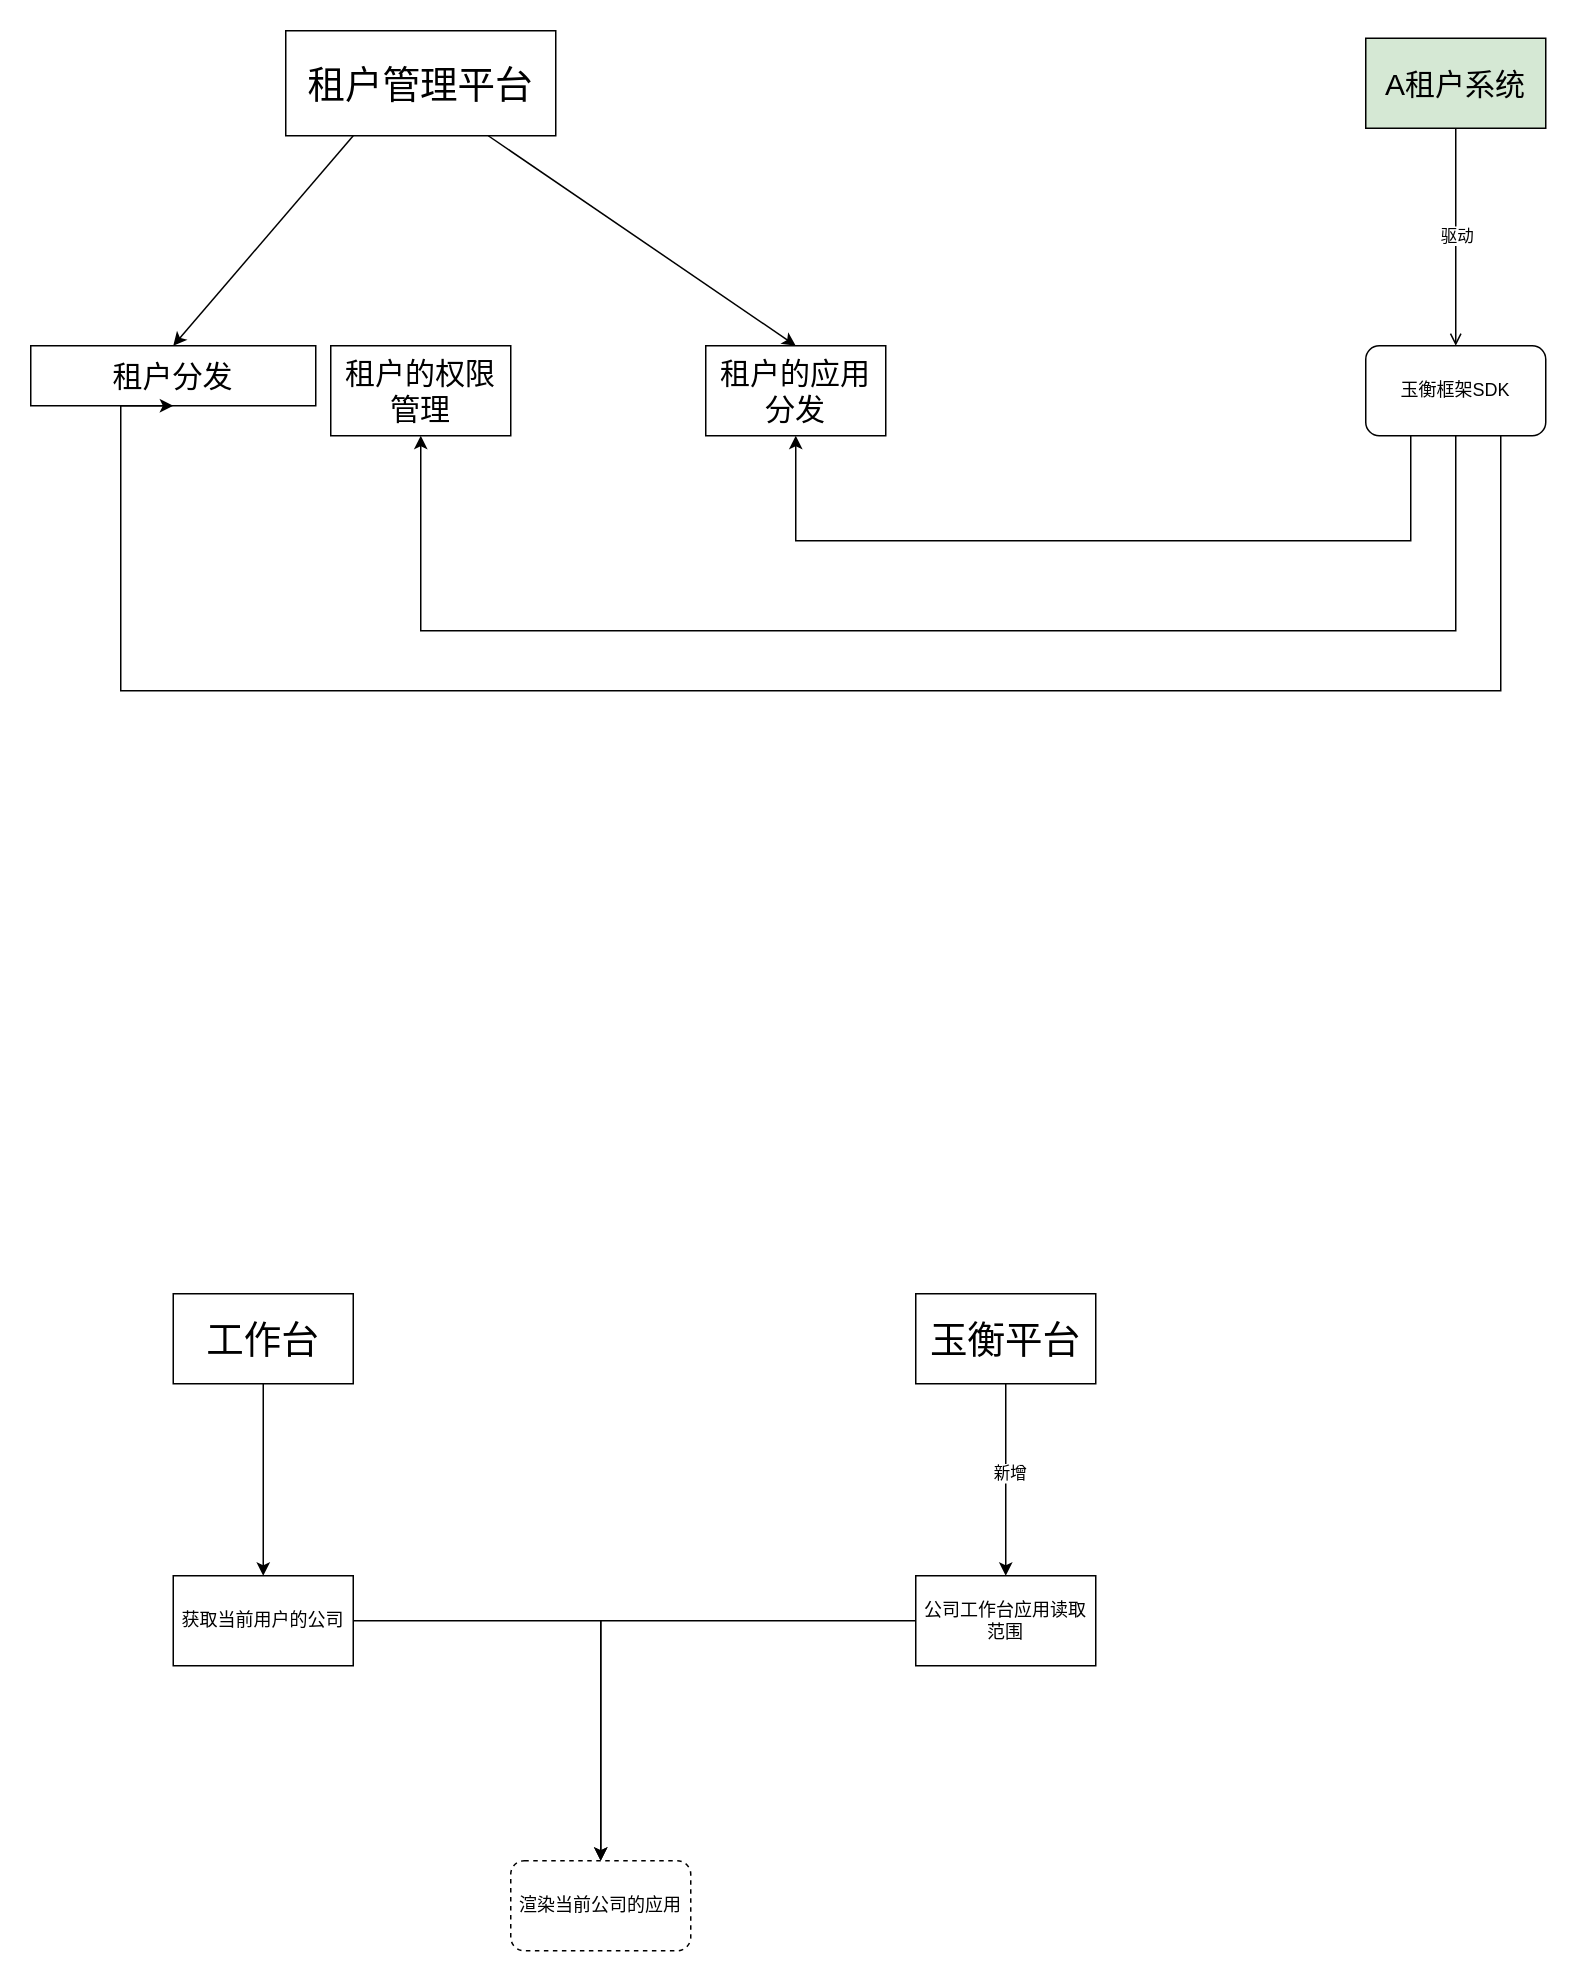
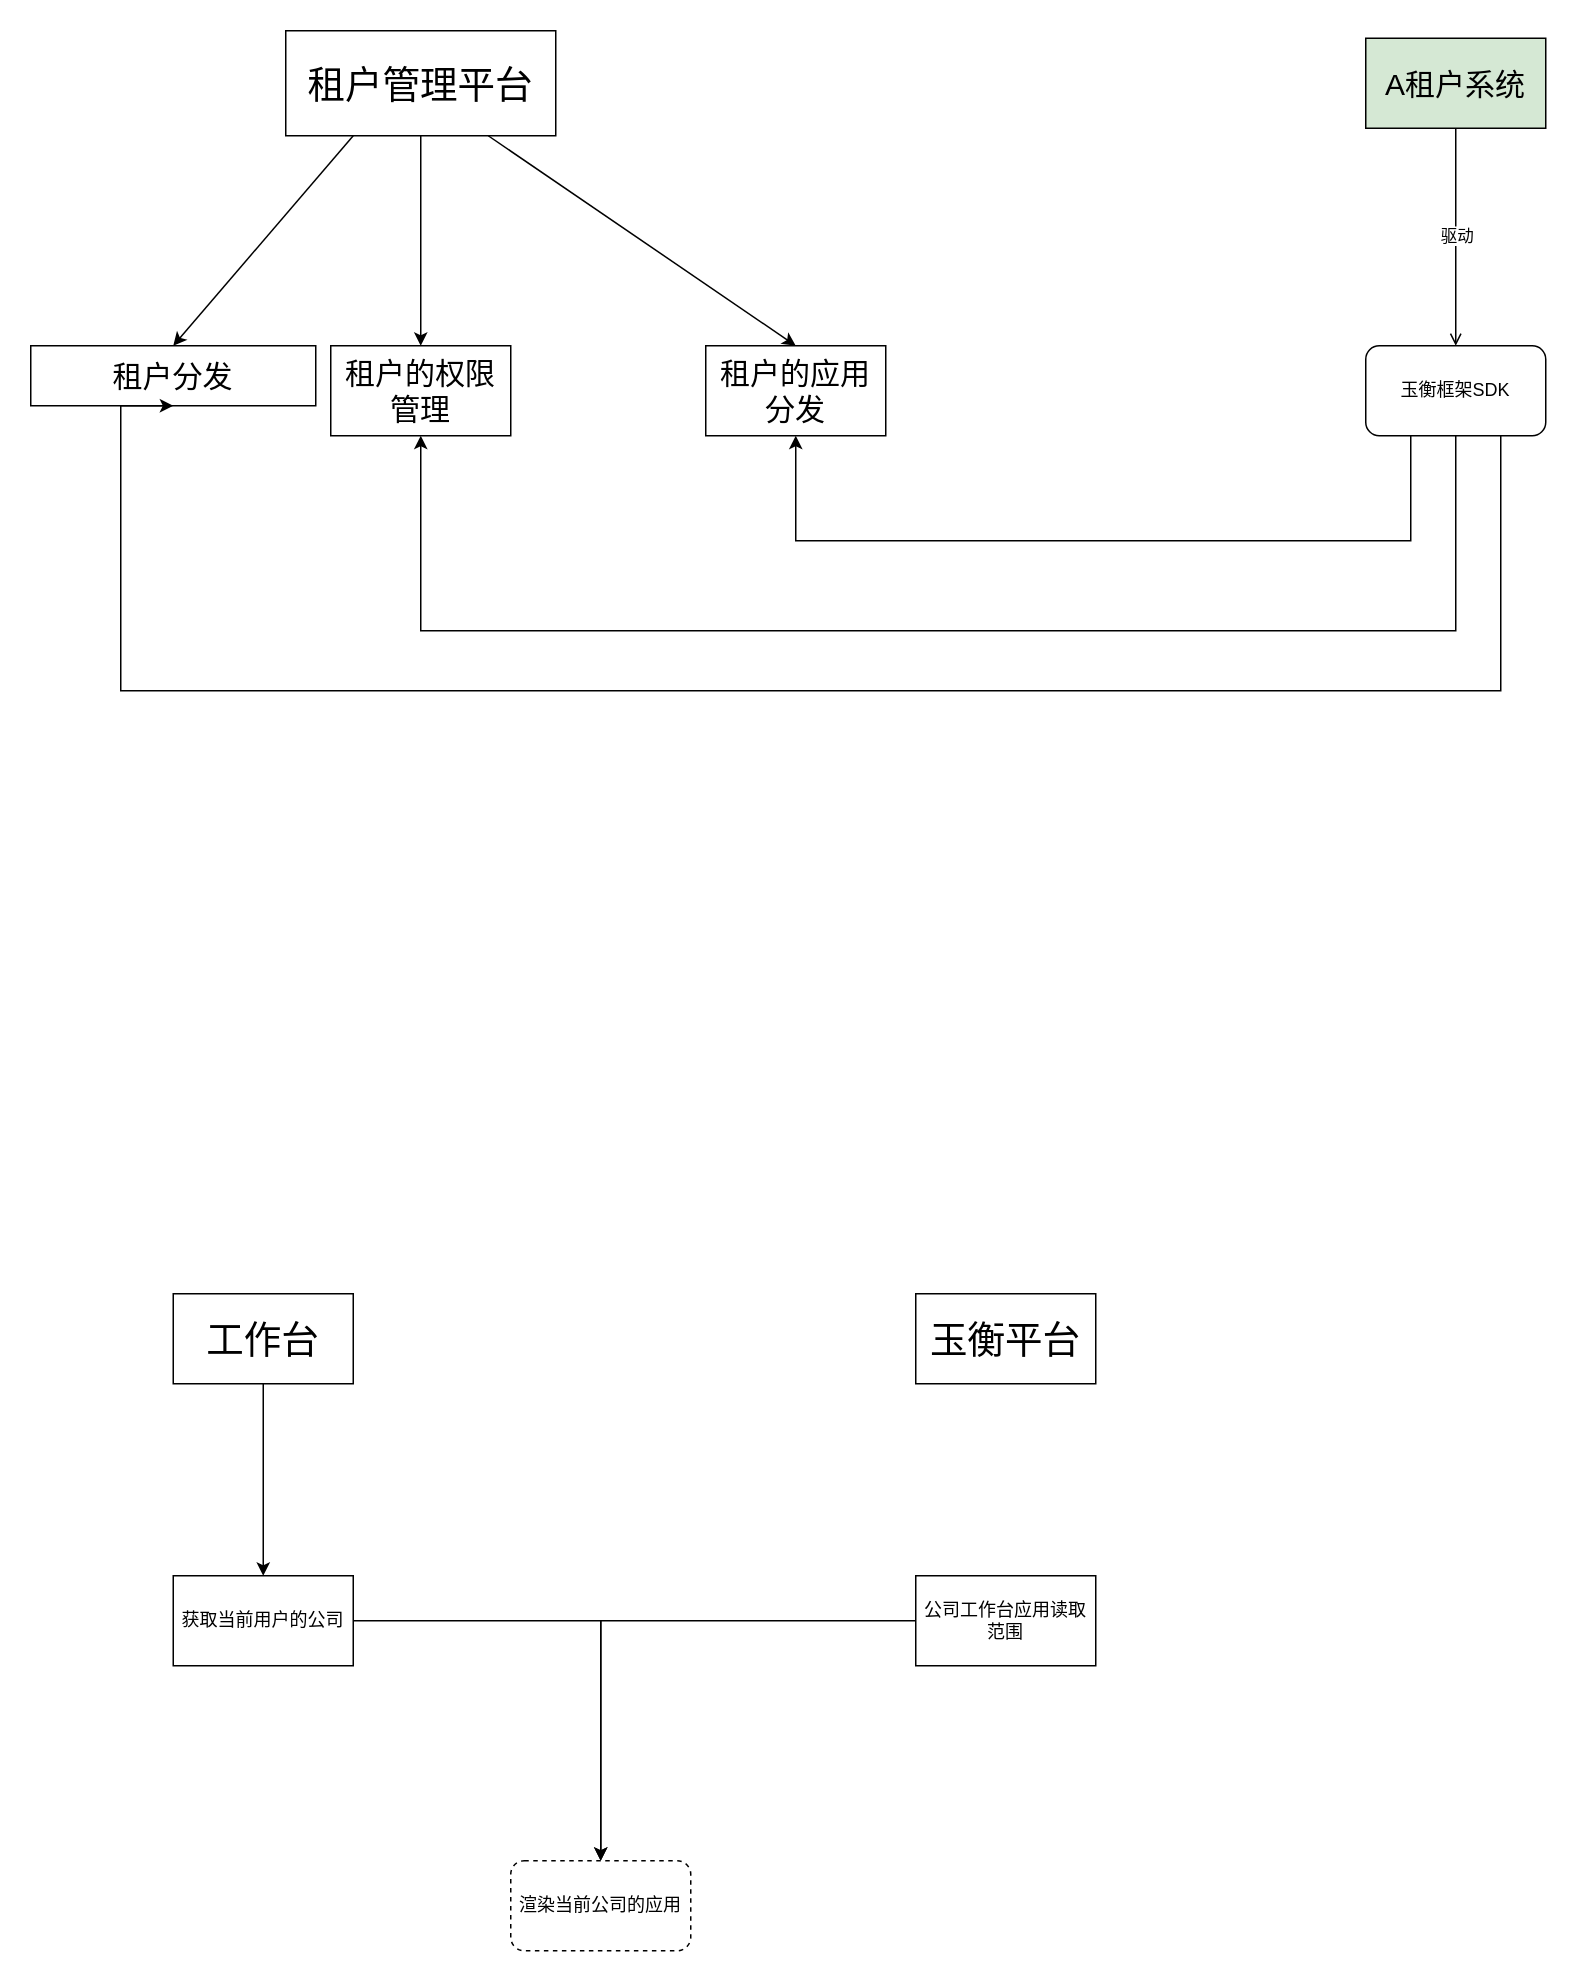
none -> (421, 236)
(1006, 1475) -> none
